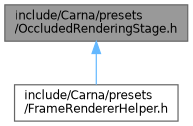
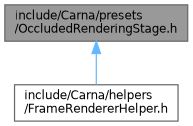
(96, 103) -> (96, 103)
